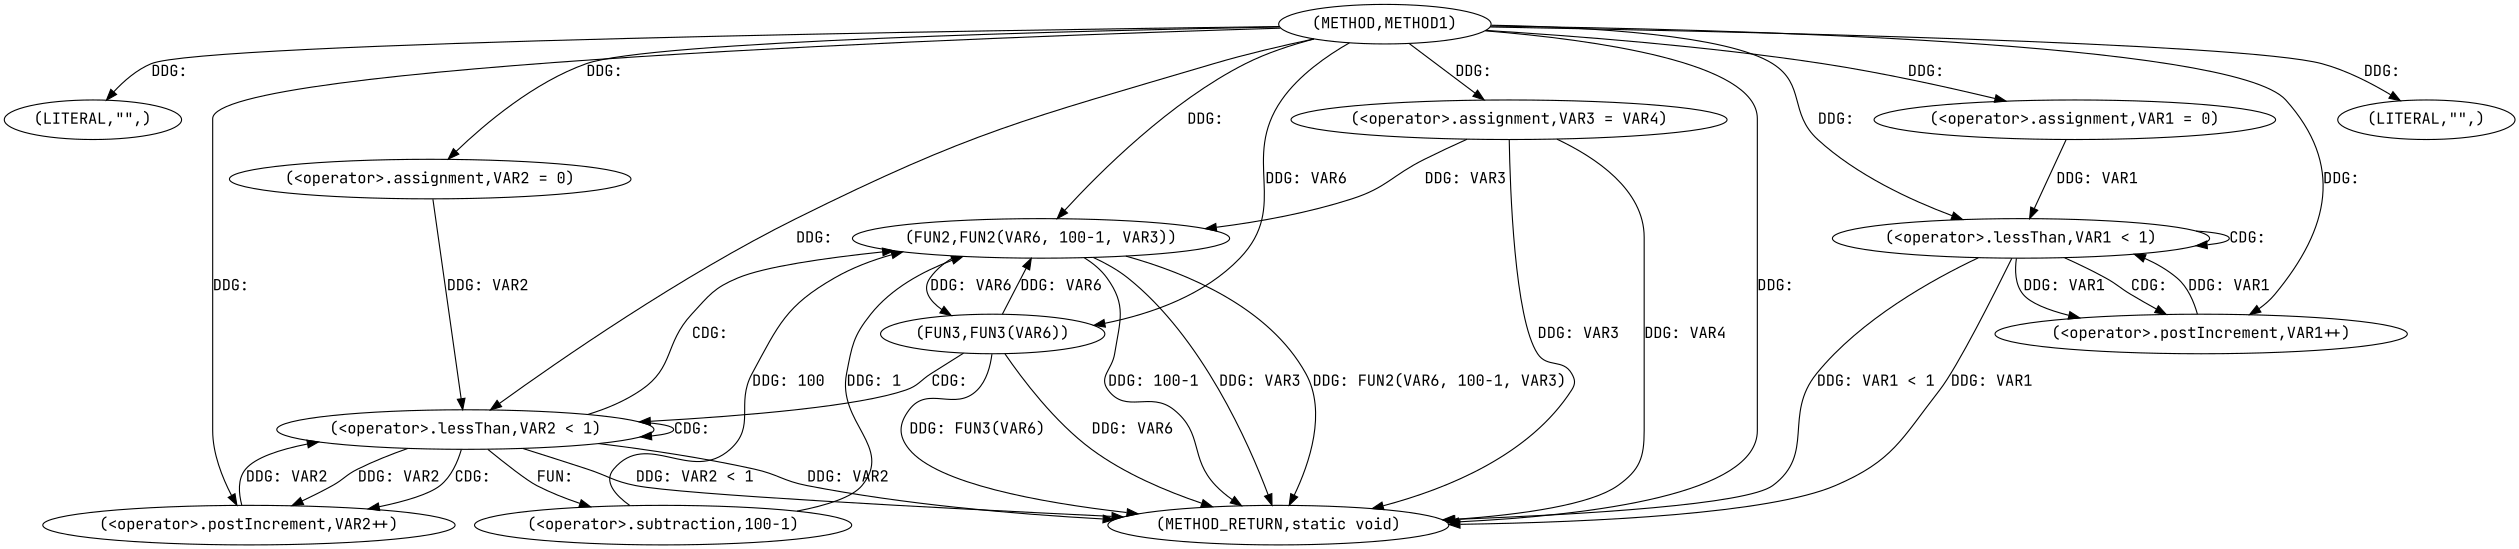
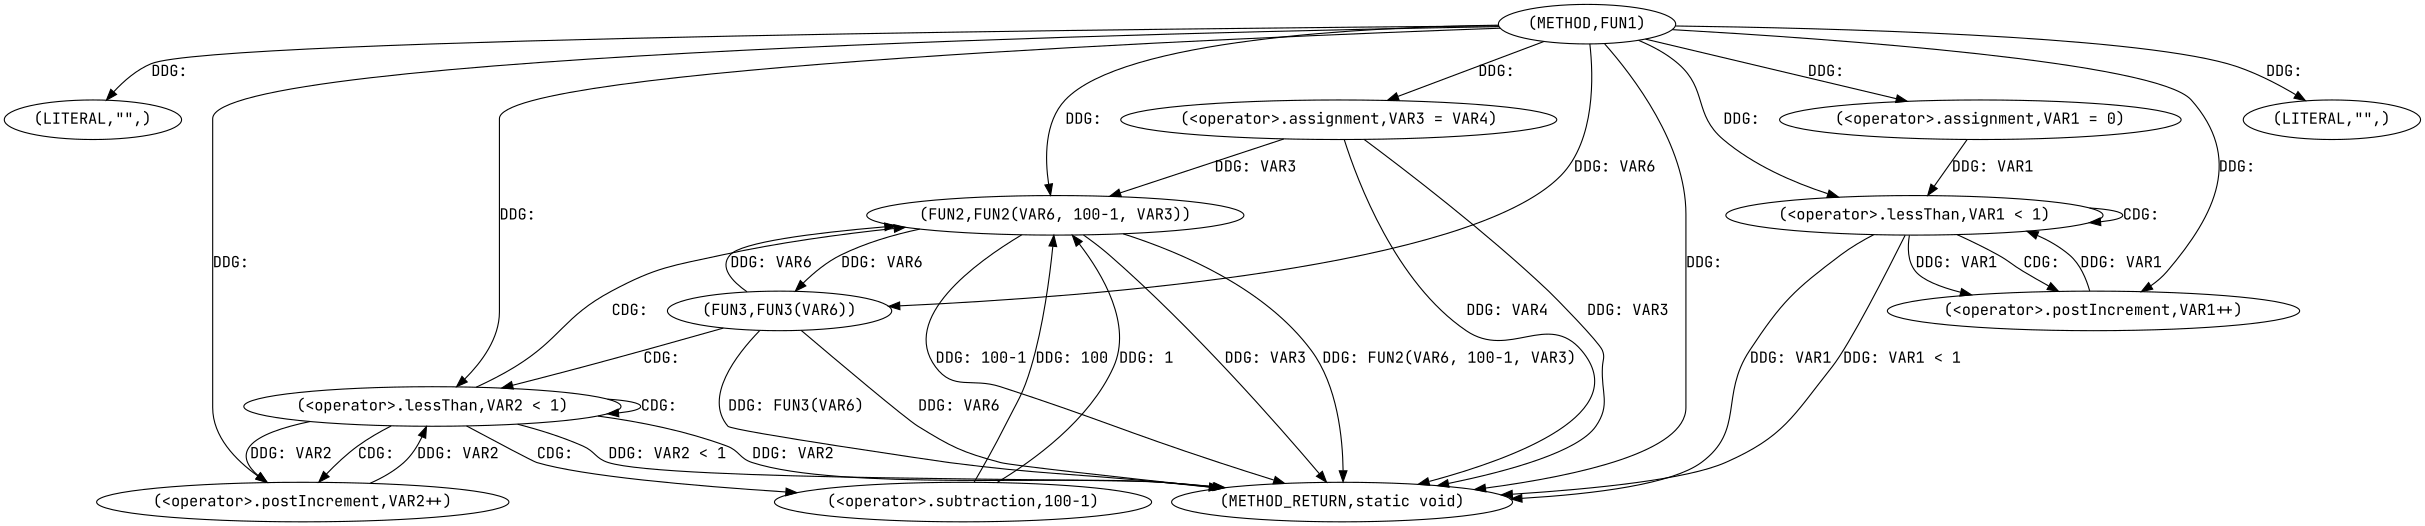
(1385, 24) -> (1587, 24)
(430, 179) -> none
(560, 477) -> (560, 454)
